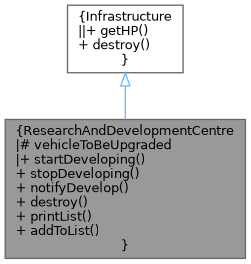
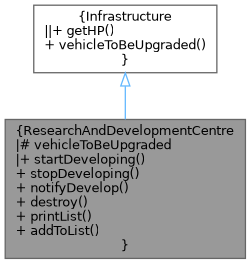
(125, 39) -> (125, 39)
